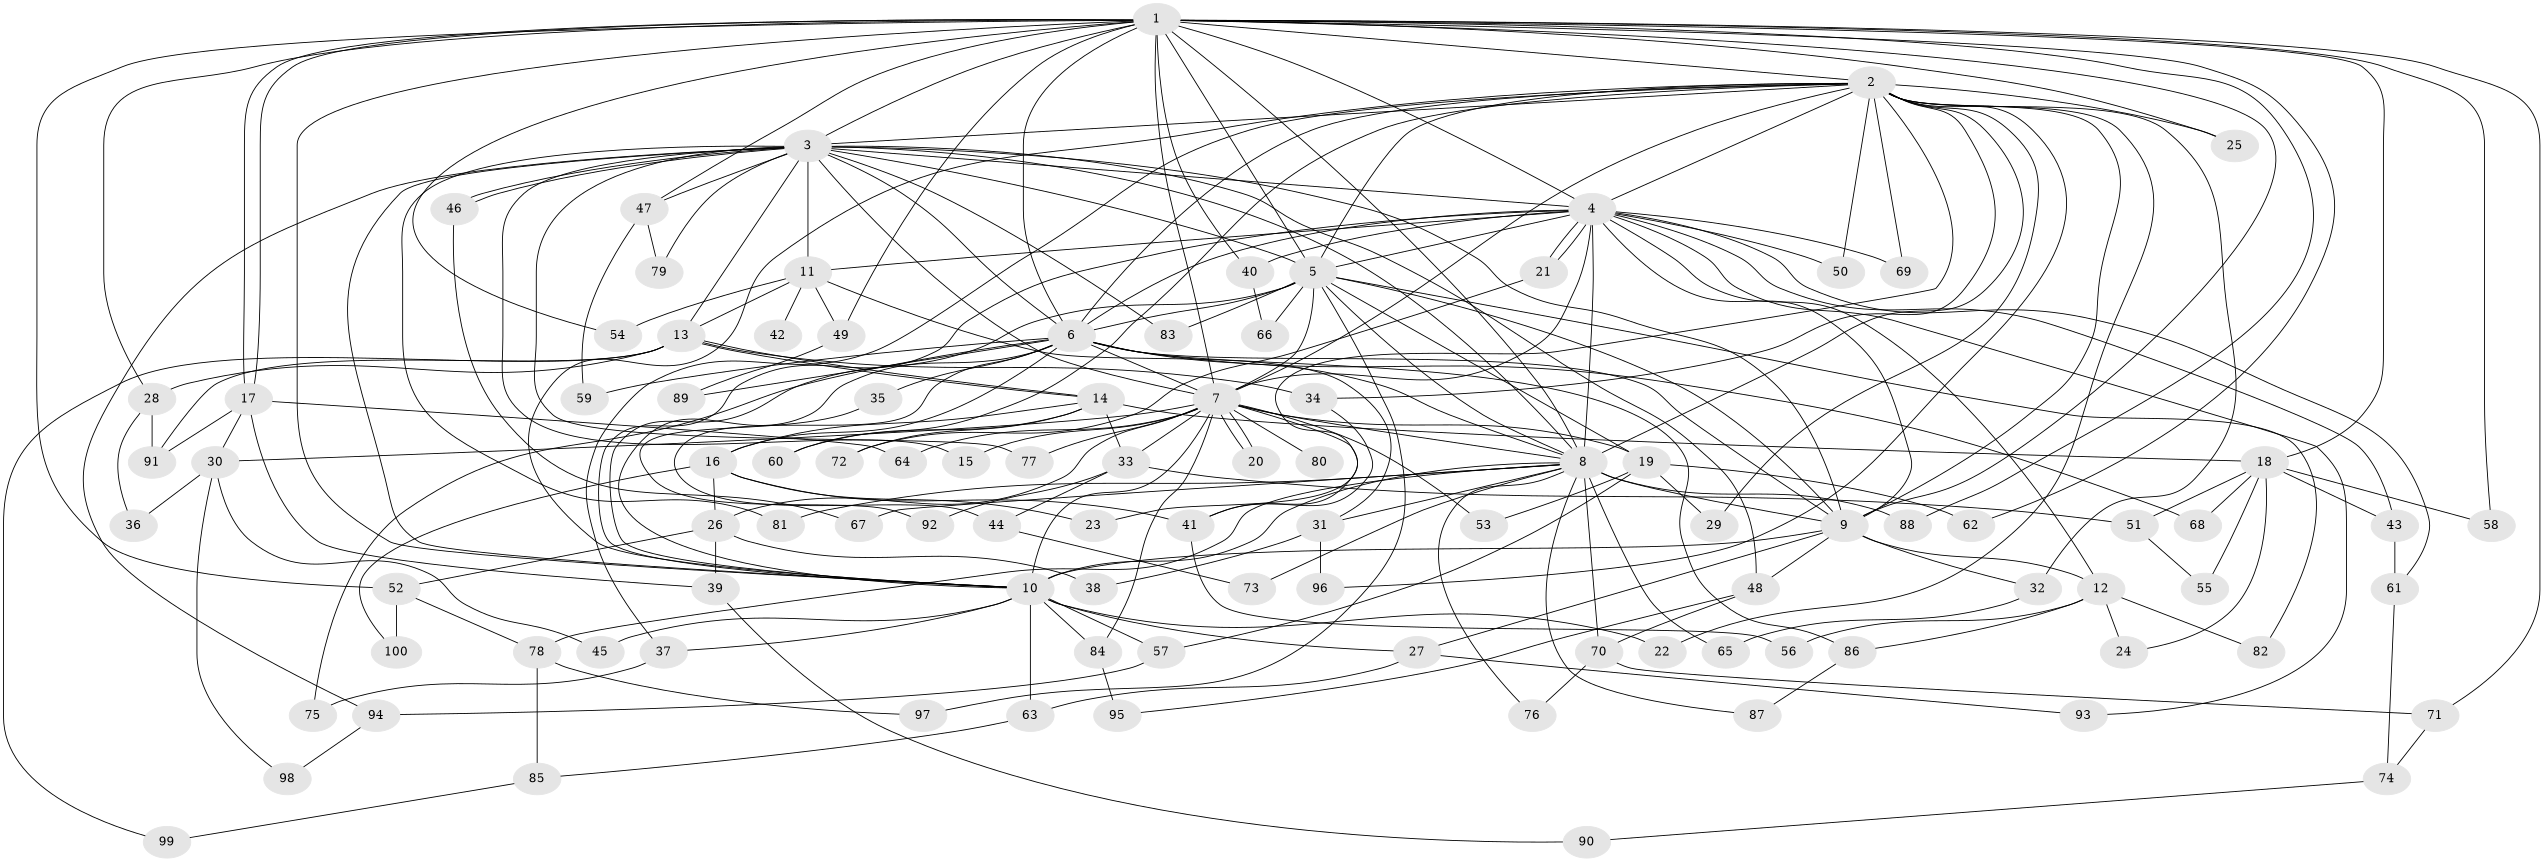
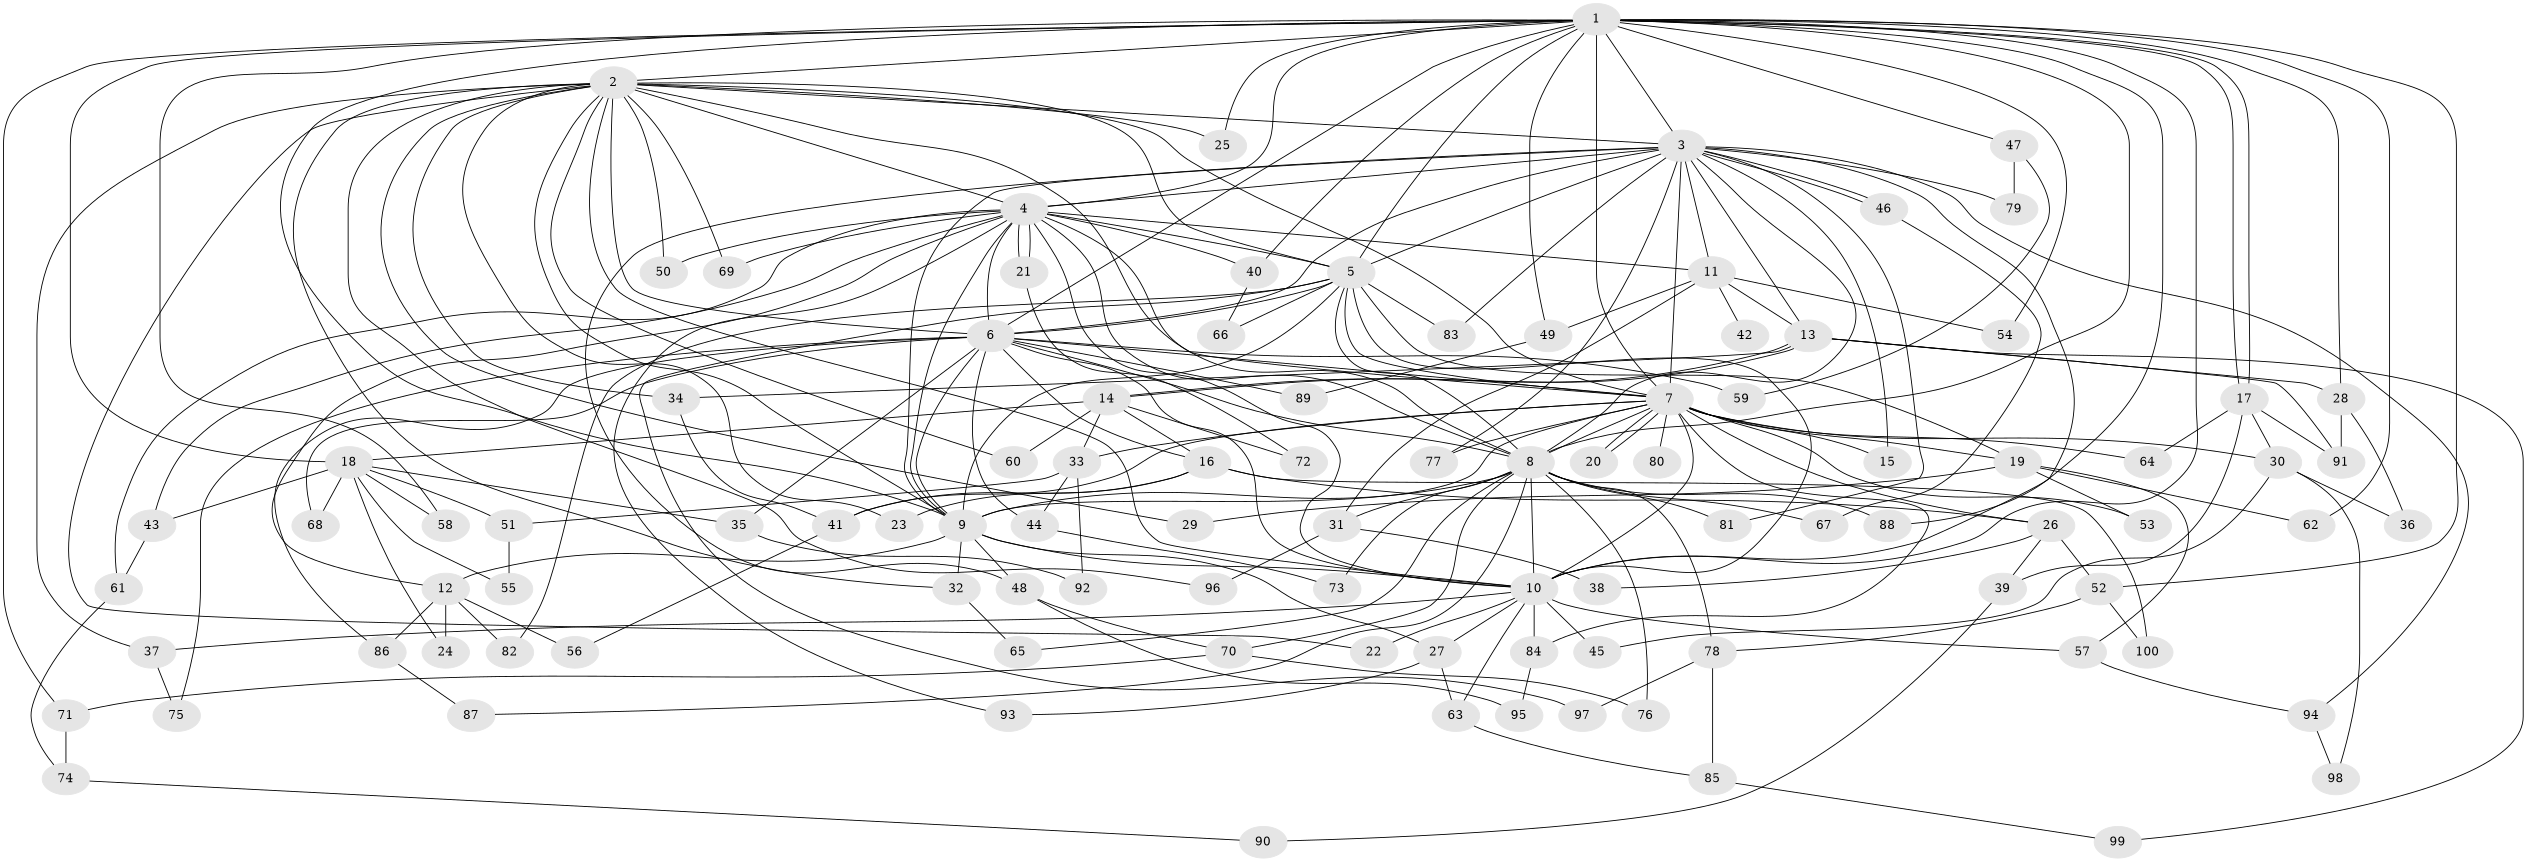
(726, 176) -> none
none -> (544, 494)
none -> (1239, 501)
